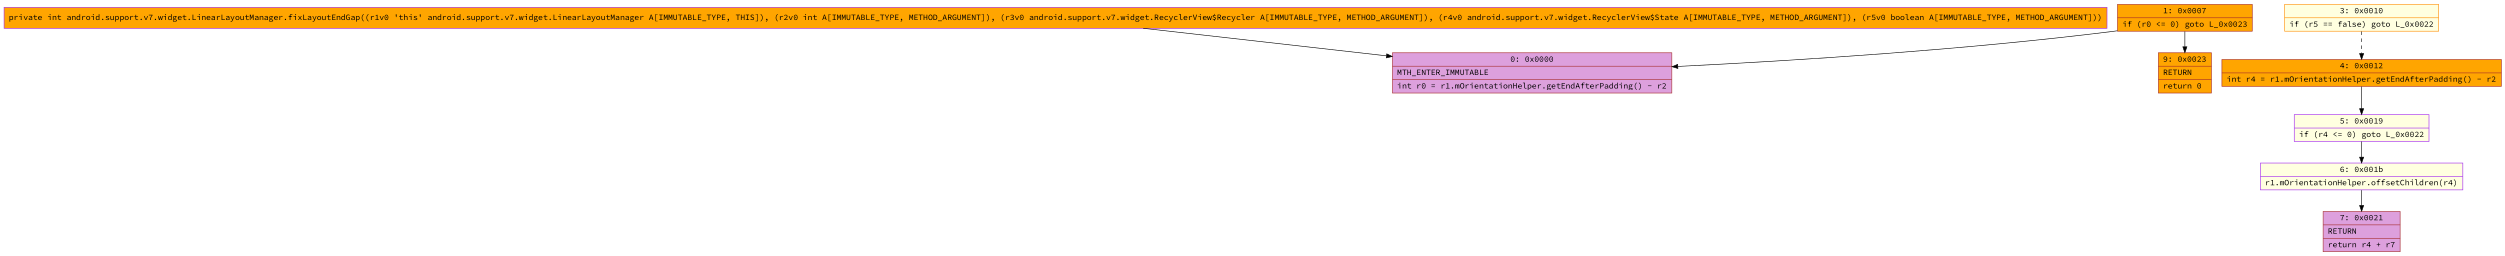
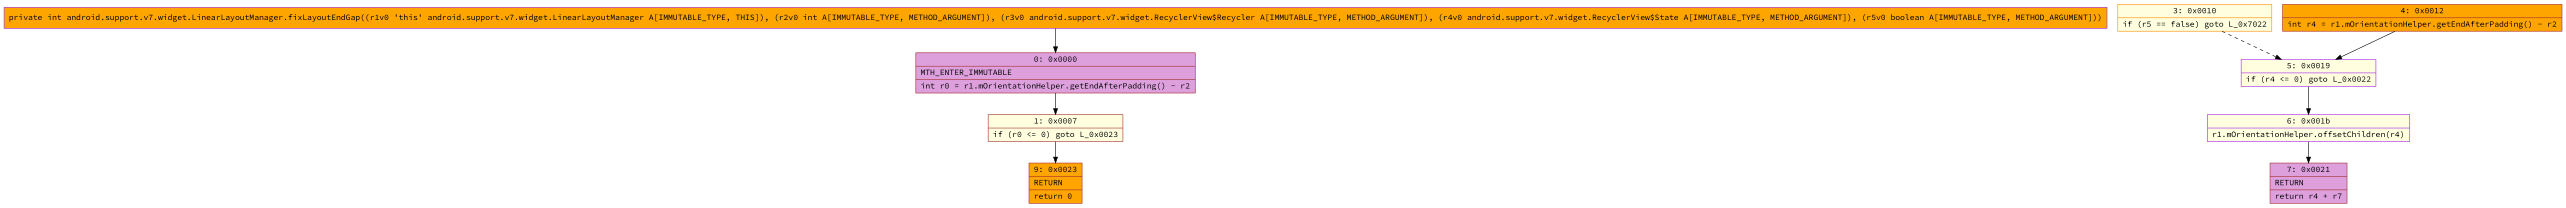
(2185, 18) -> (1056, 128)
(2362, 24) -> (2195, 24)
(2362, 42) -> (2249, 44)
(1898, 53) -> (1056, 101)
